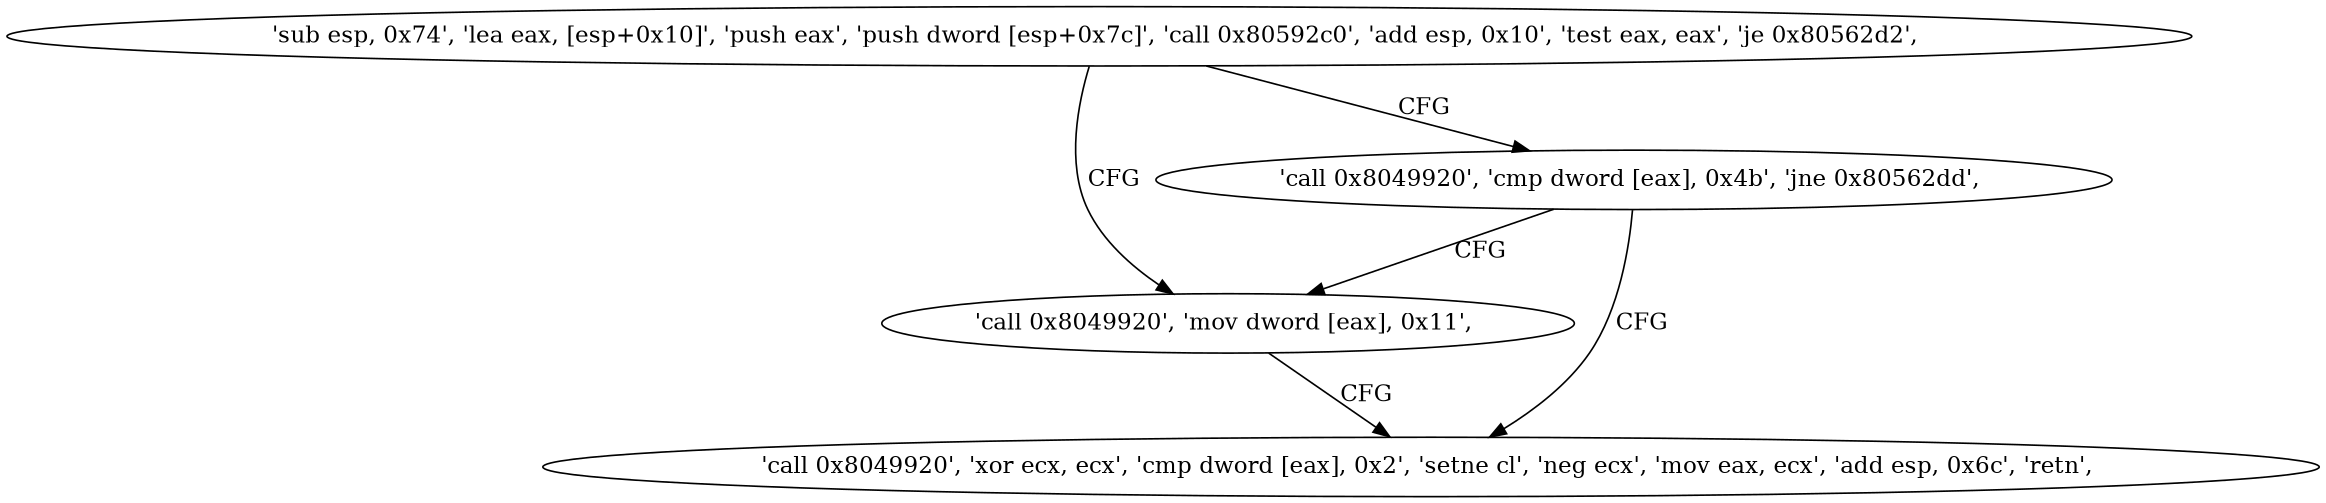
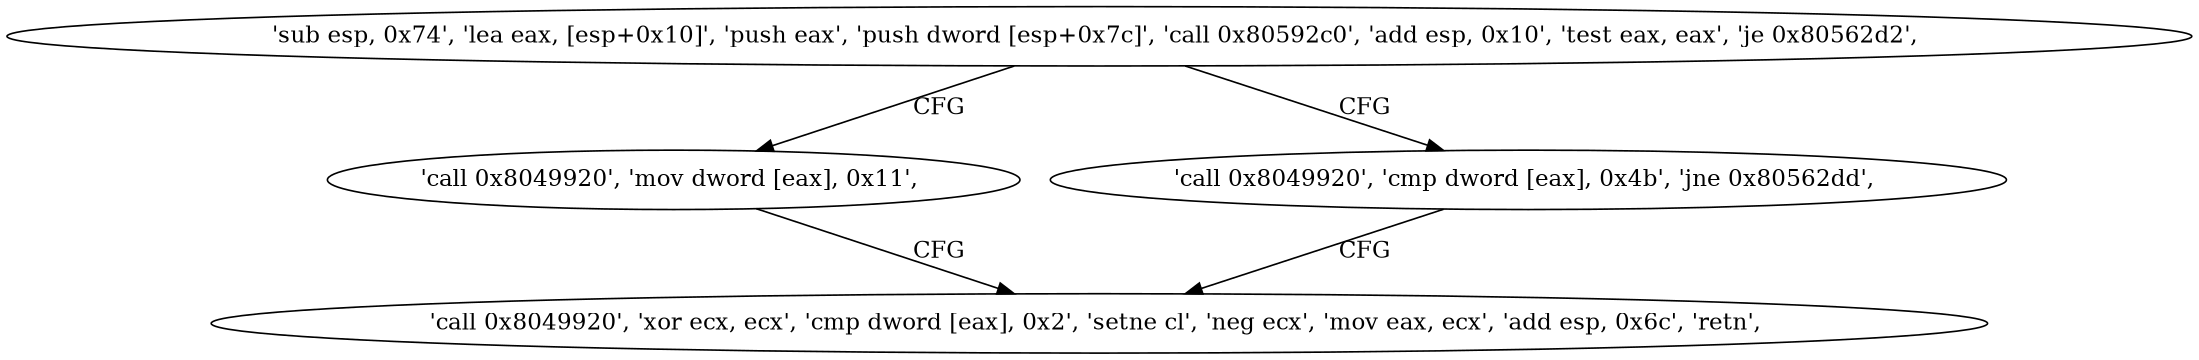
(1439, 249) -> none
